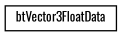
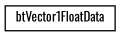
(61, 18) -> (60, 18)
